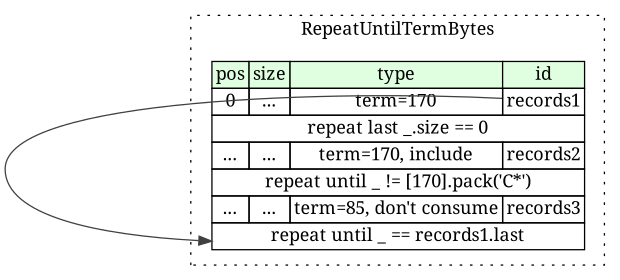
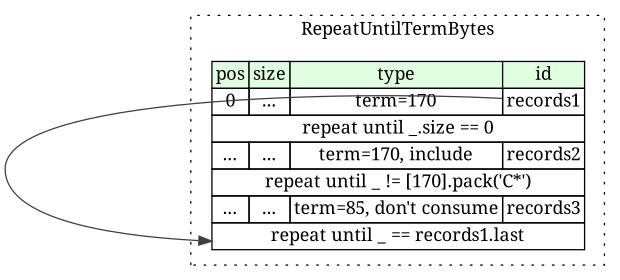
(398, 128) -> (398, 128)
